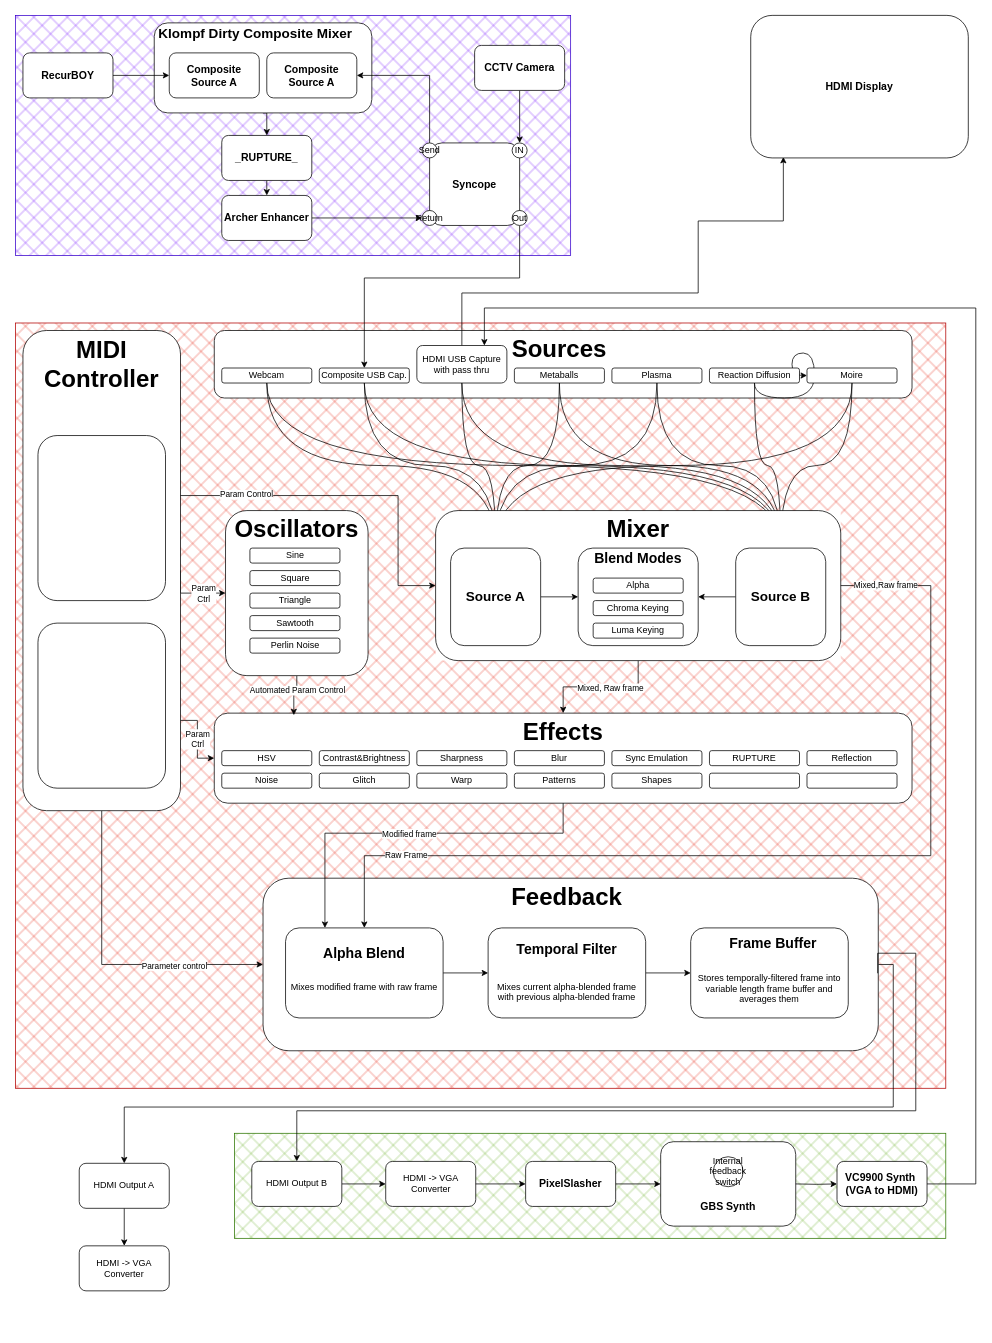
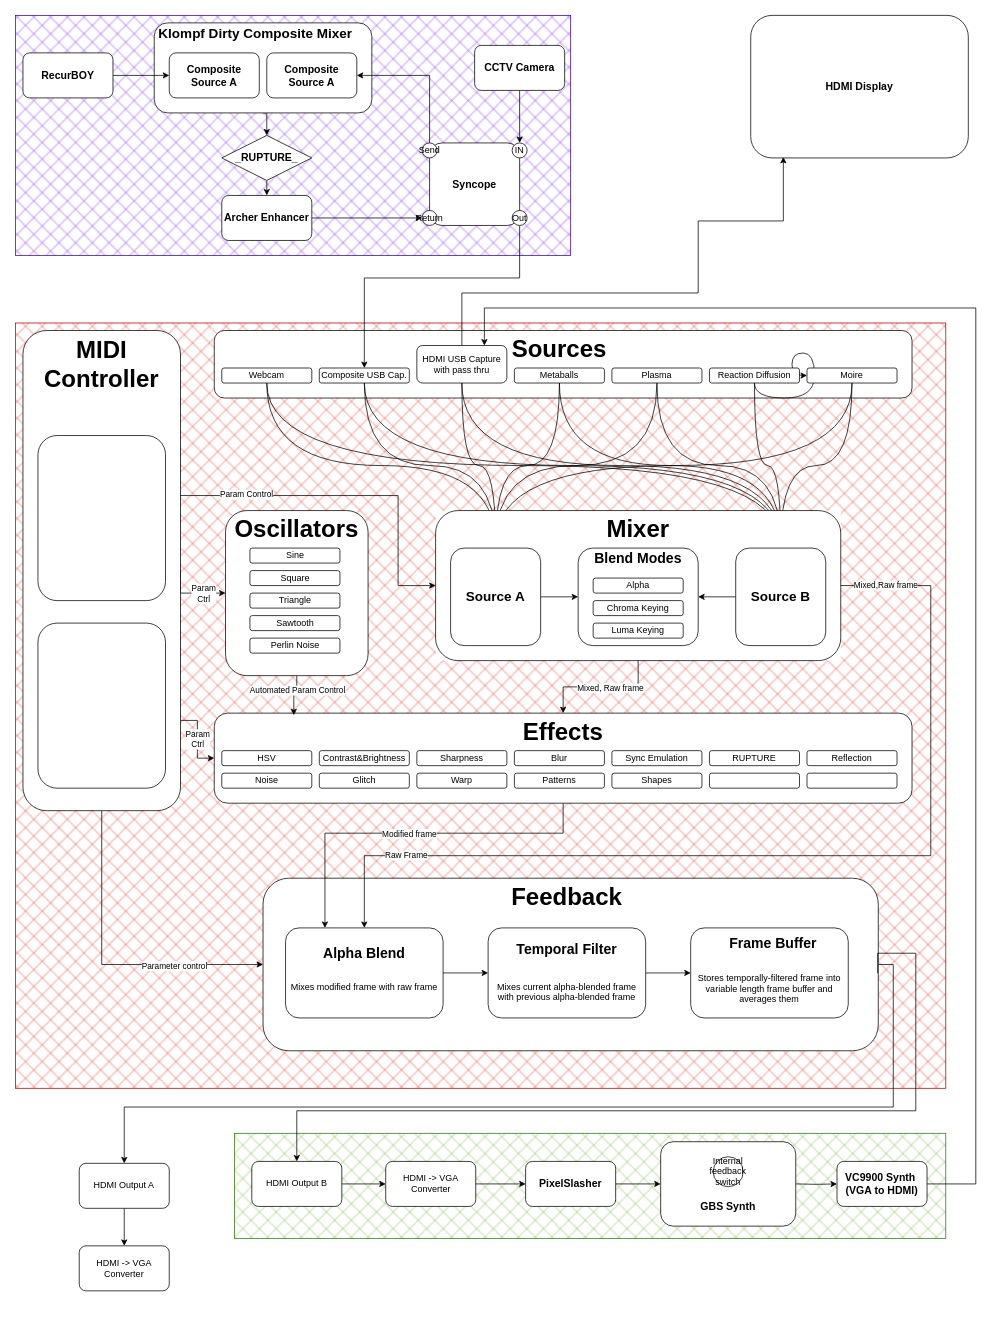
(267, 158) -> (267, 158)
